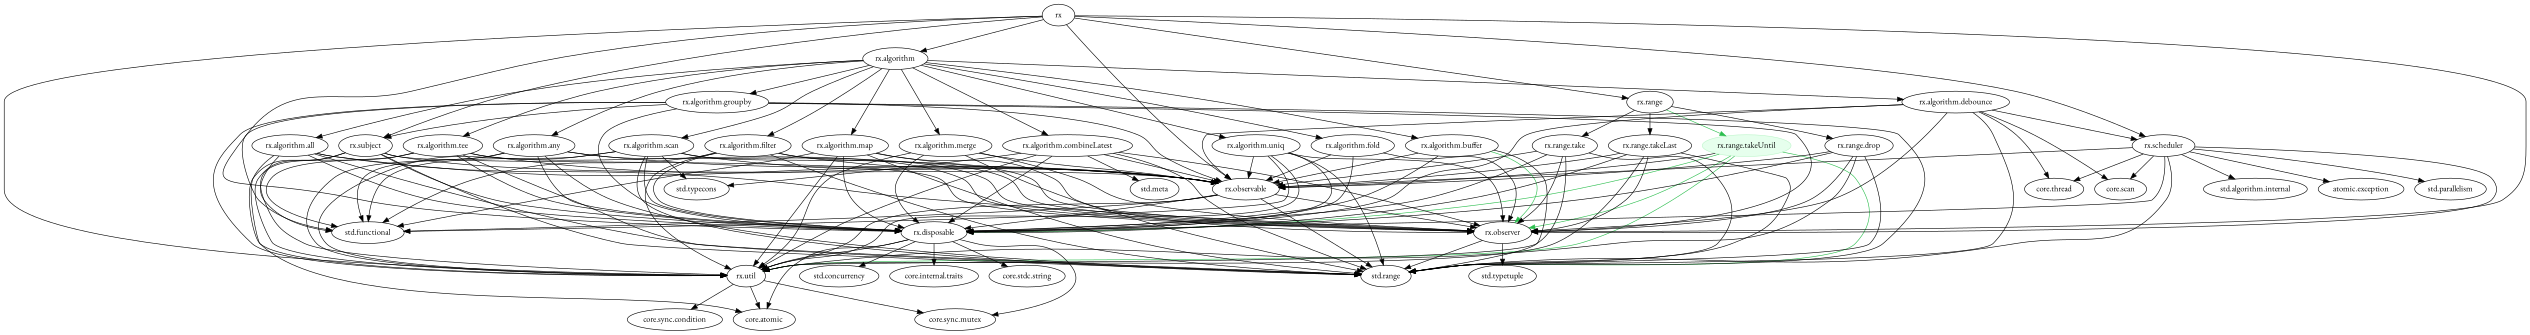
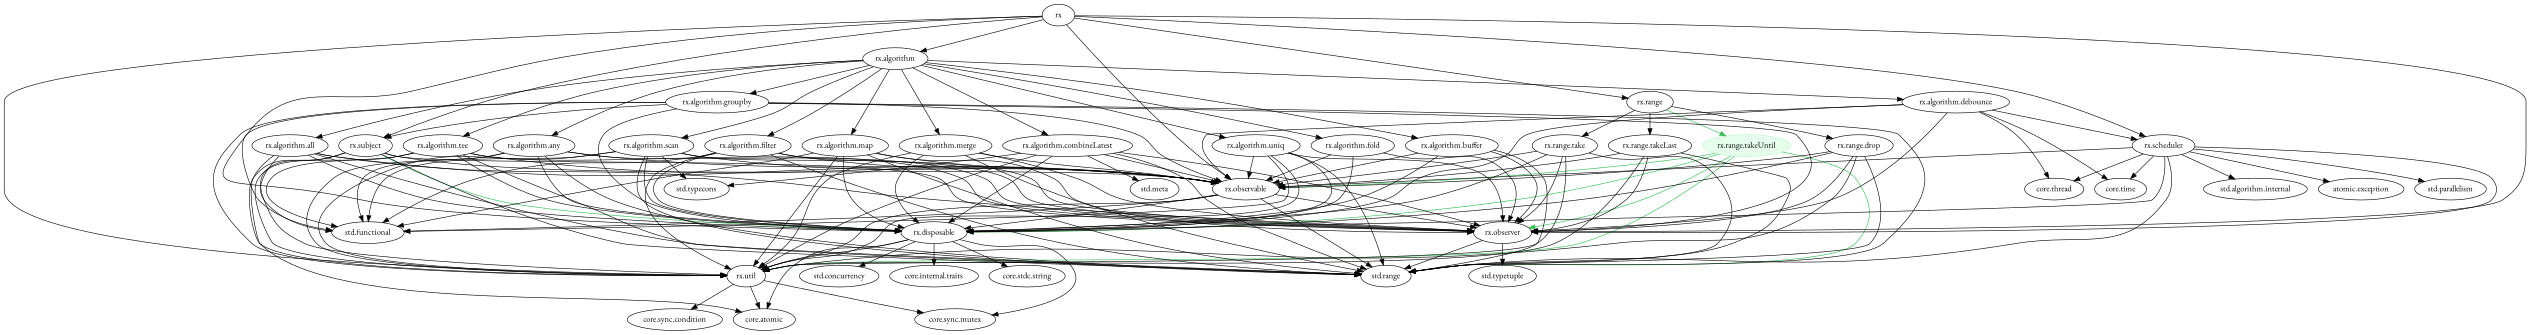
(1608, 167) -> (1587, 169)
(1537, 187) -> (1536, 183)
(2121, 189) -> (2121, 189)
(1402, 209) -> none
(594, 214) -> (594, 214)
(1779, 260) -> none
